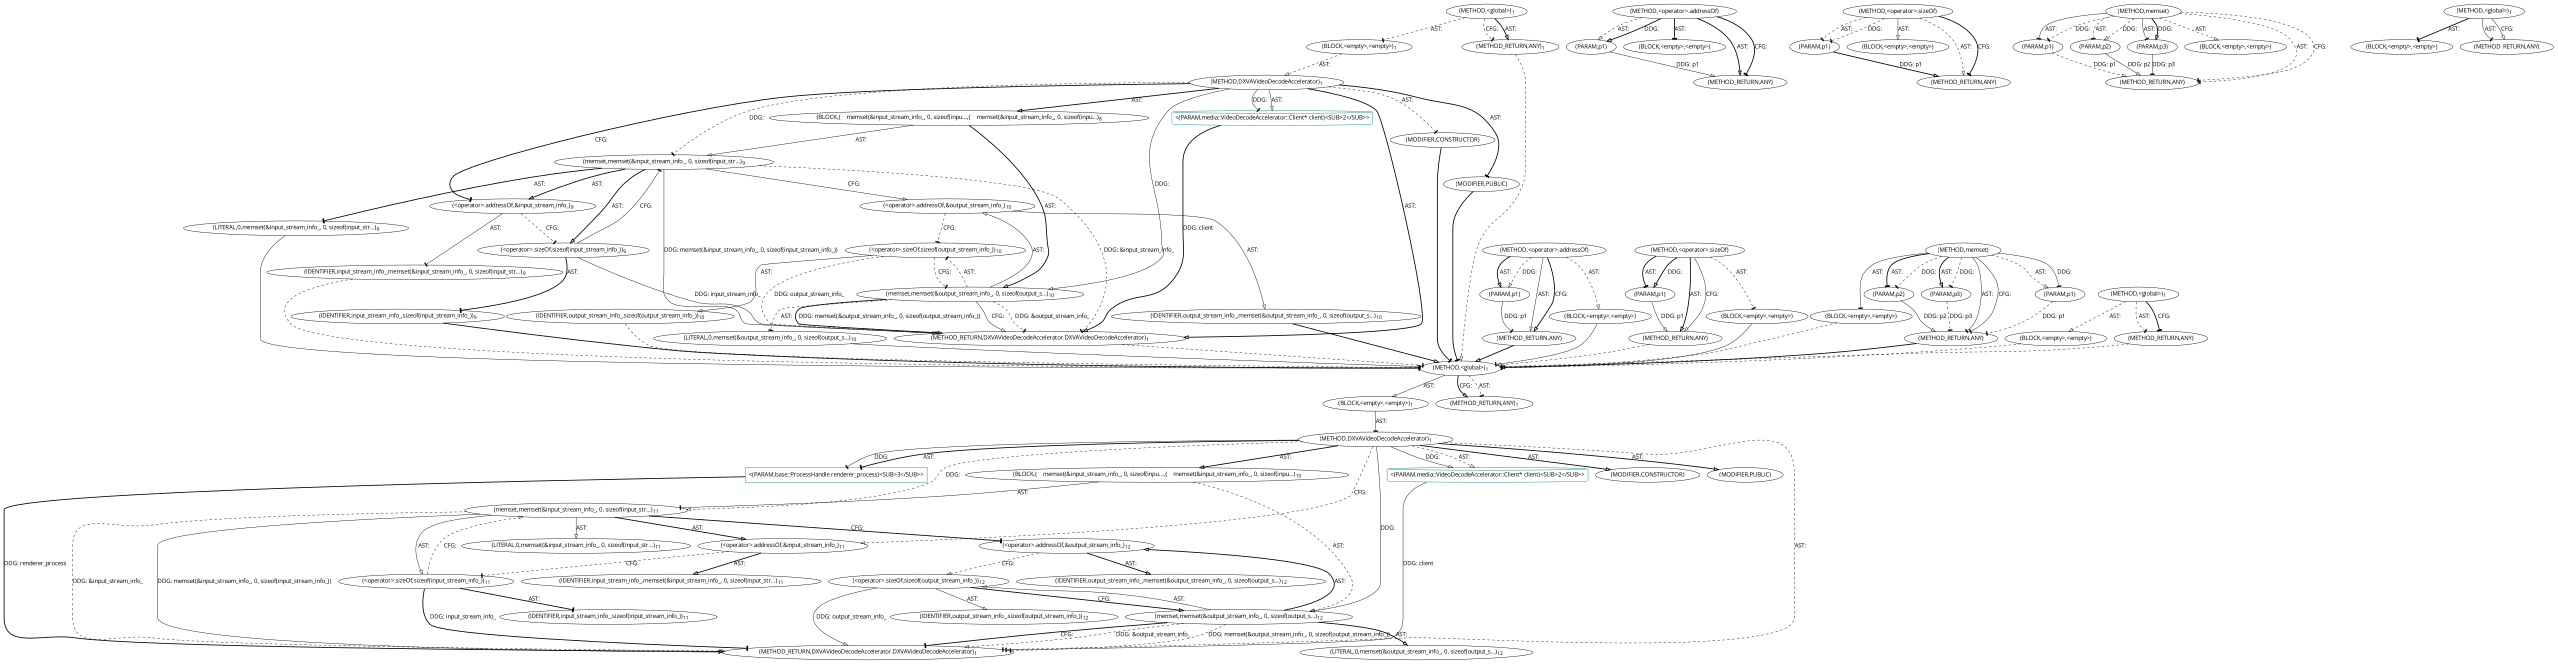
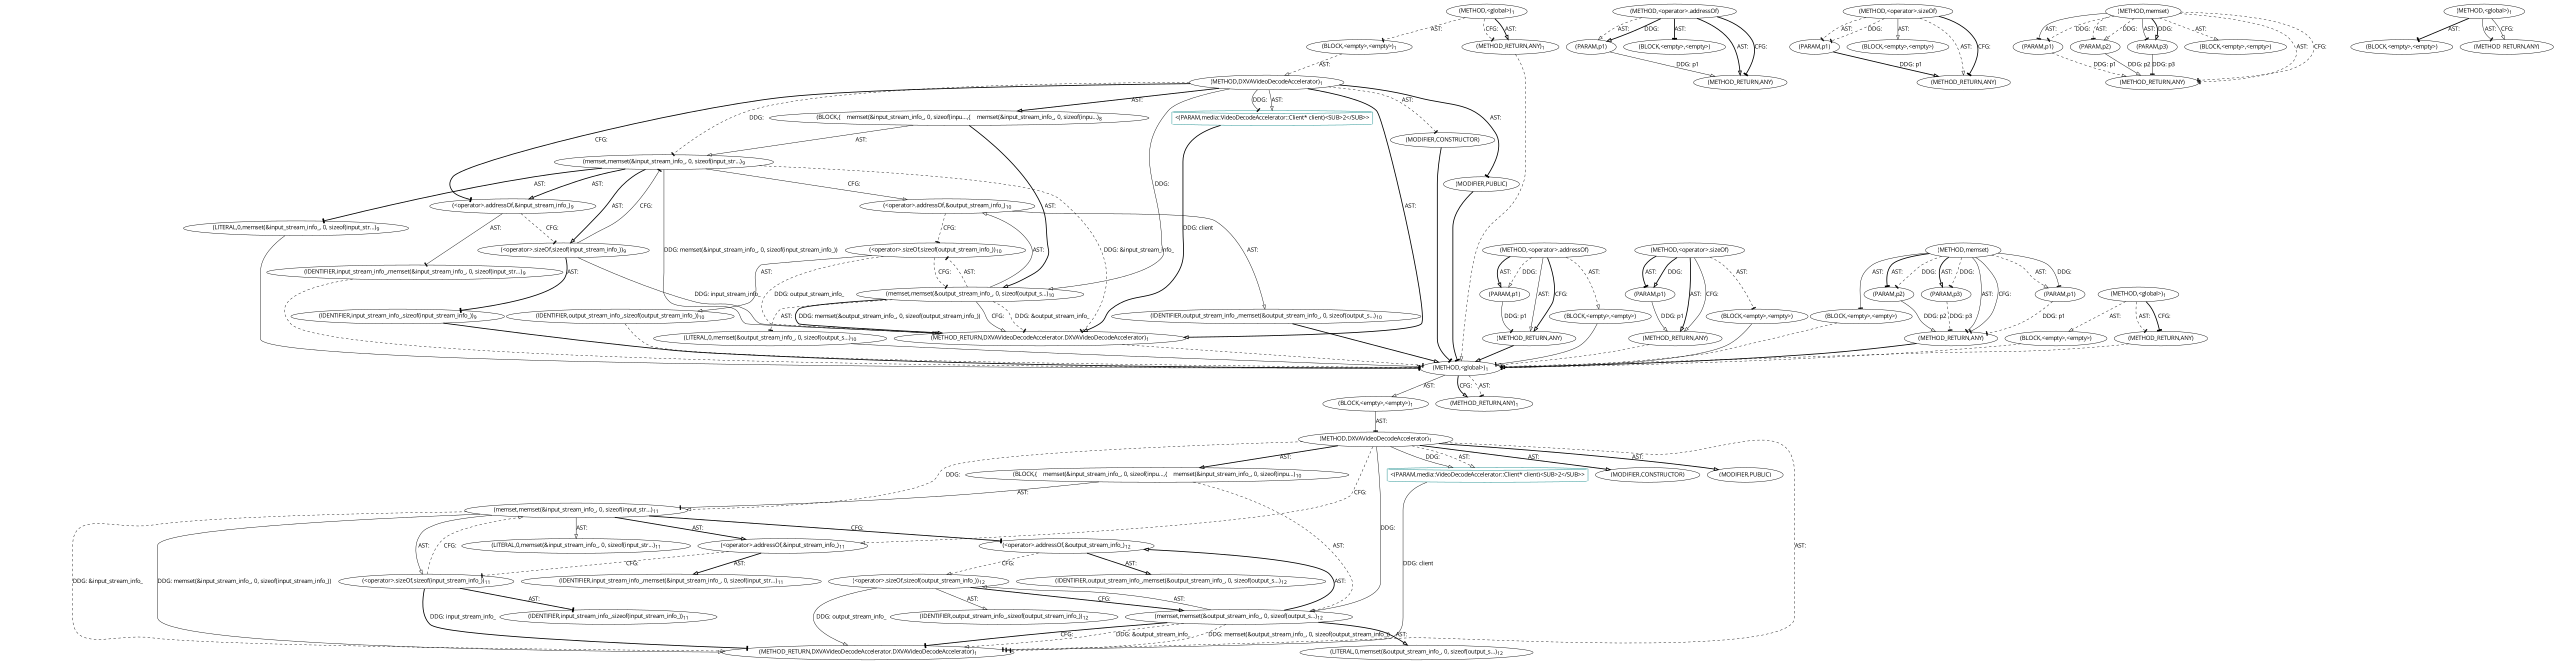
(836, 475) -> none
